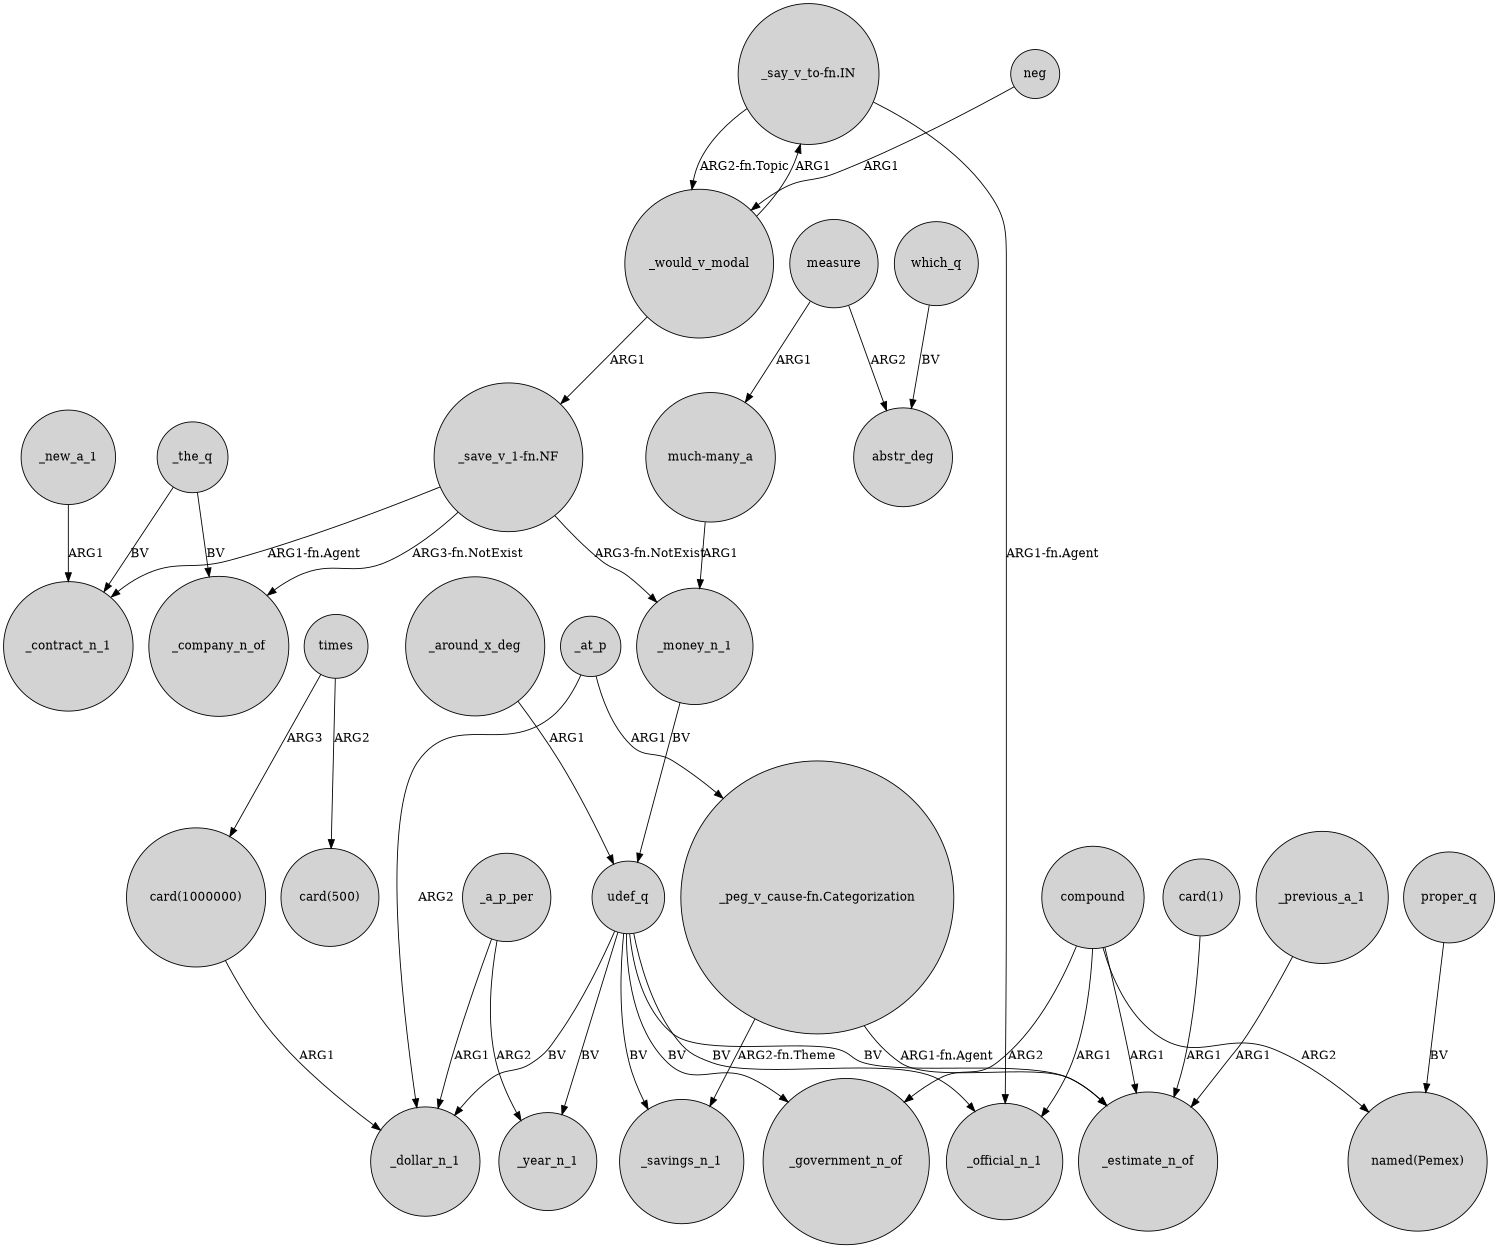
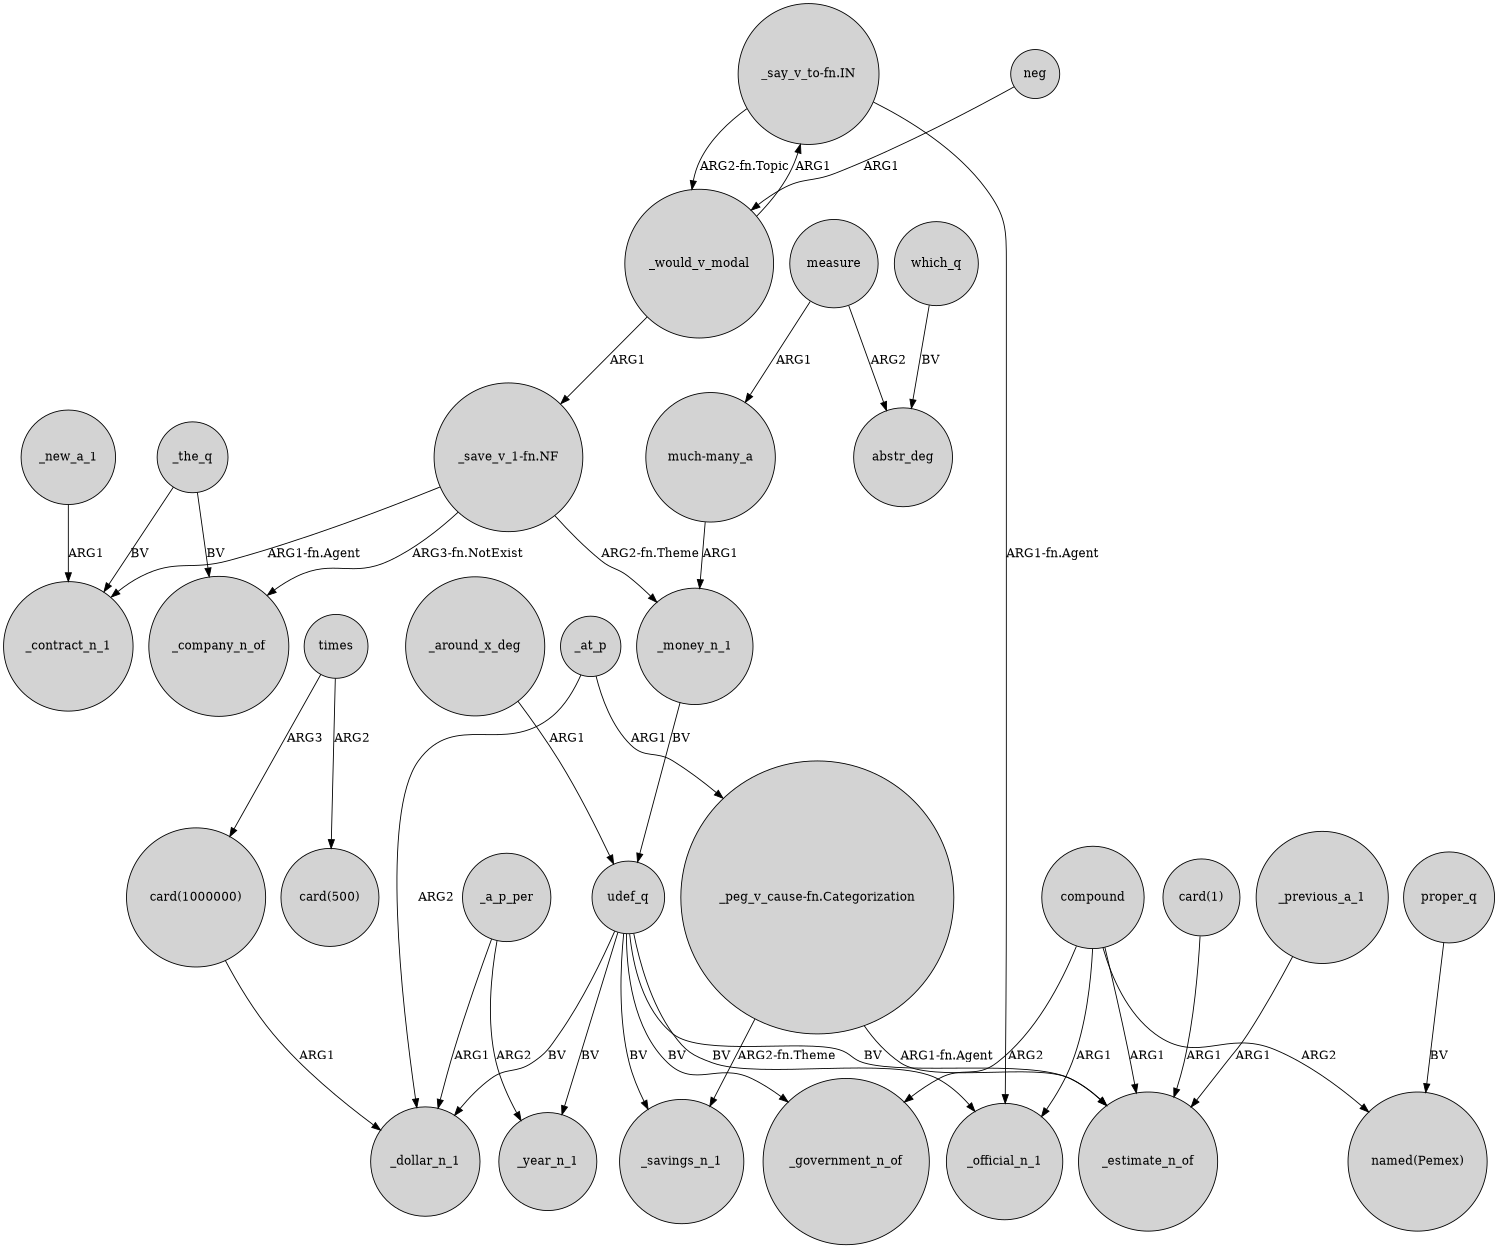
(650, 554) -> (650, 554)
